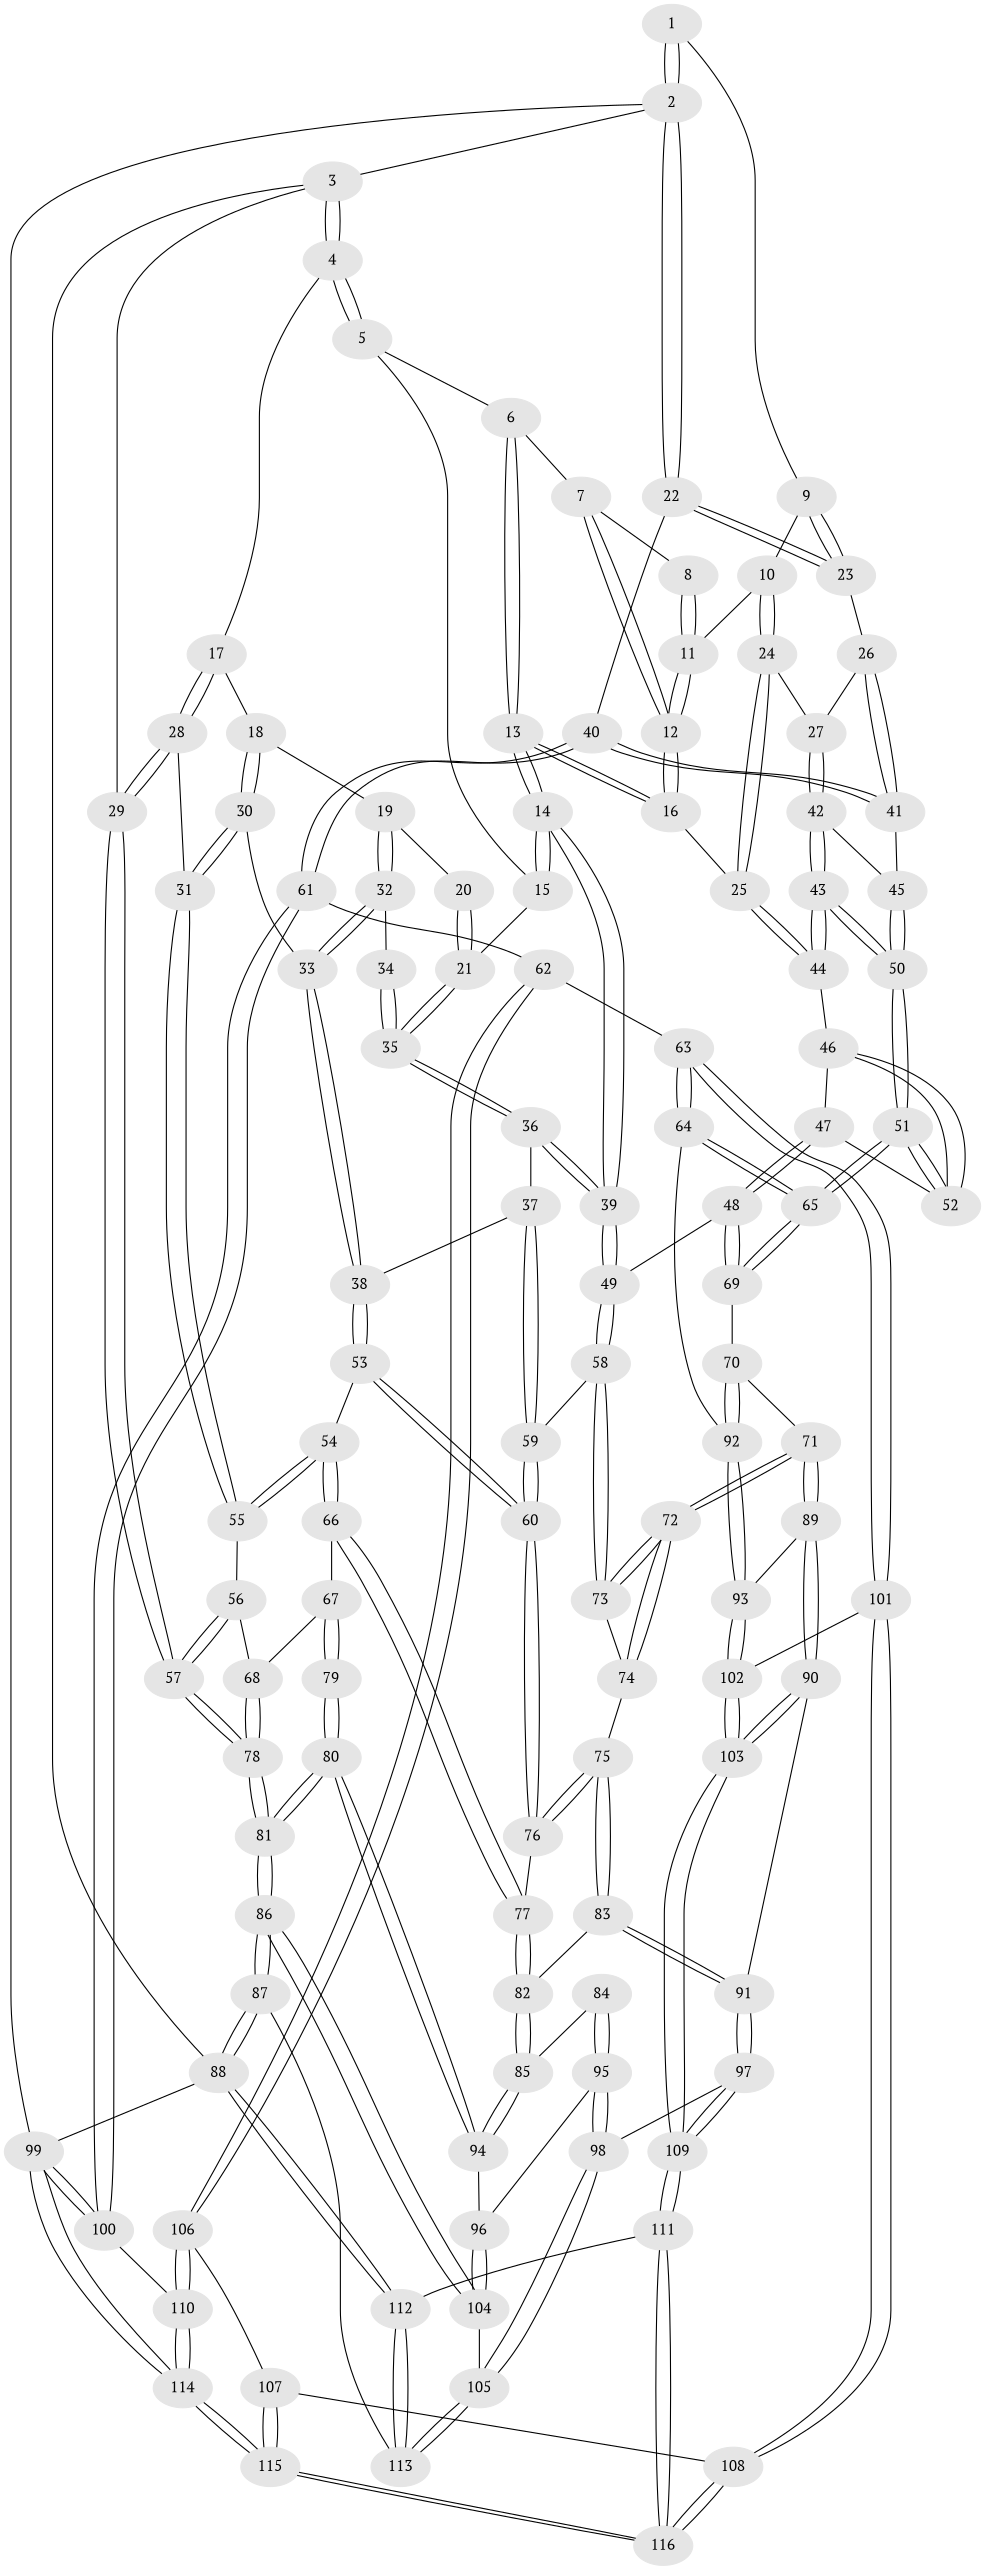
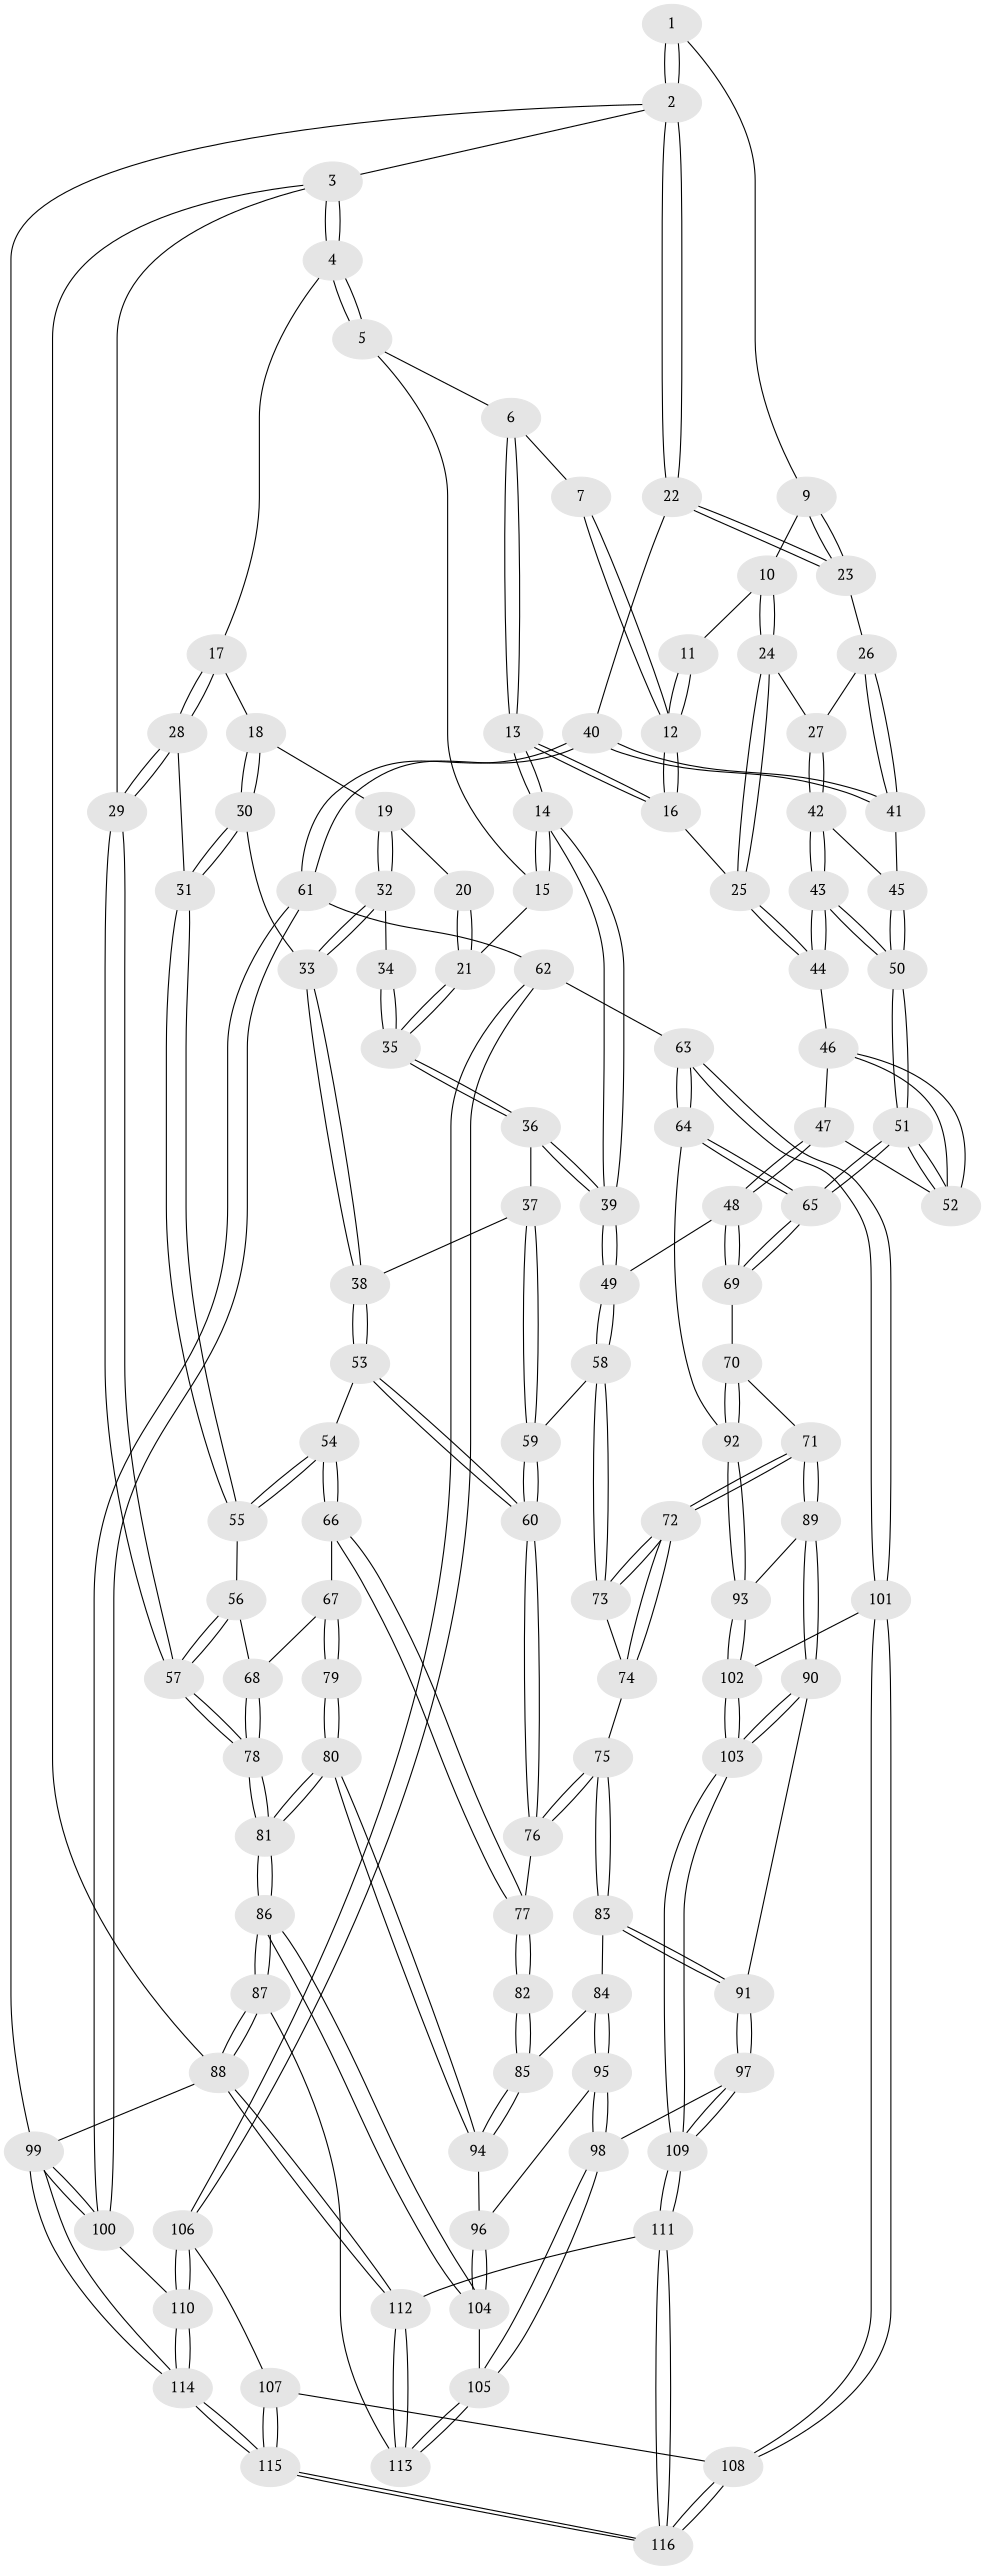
(688, 576) -> none
(563, 1955) -> (602, 1955)
